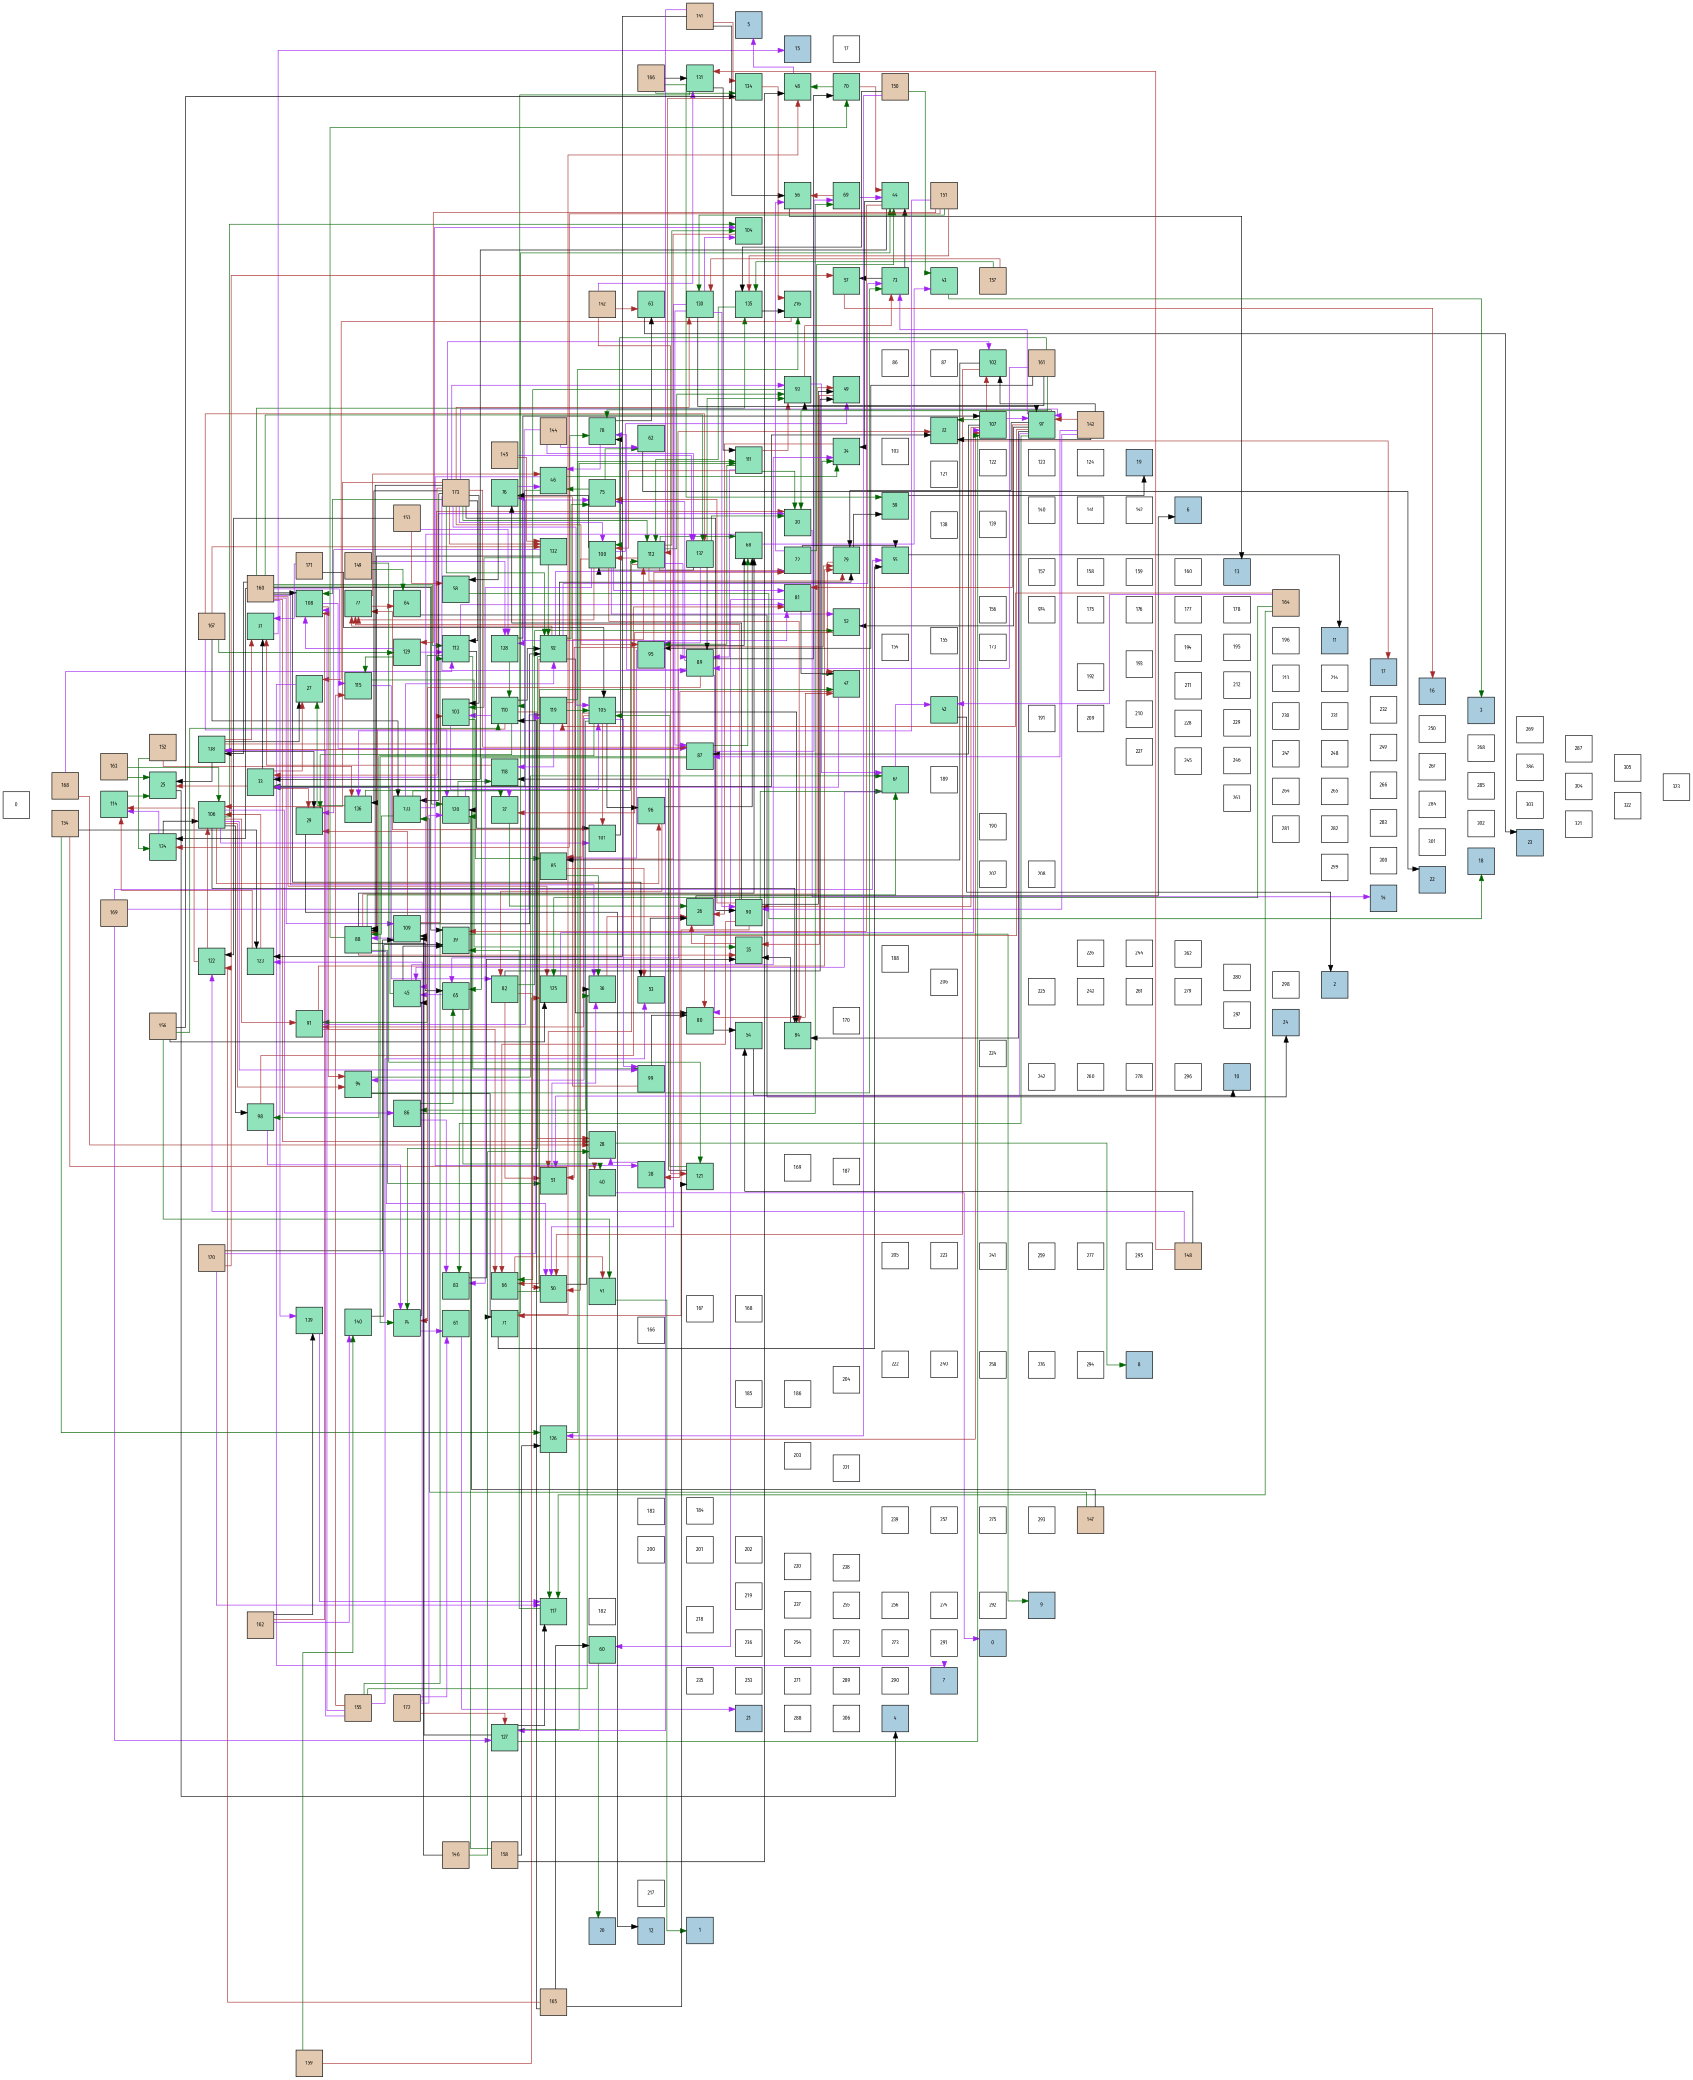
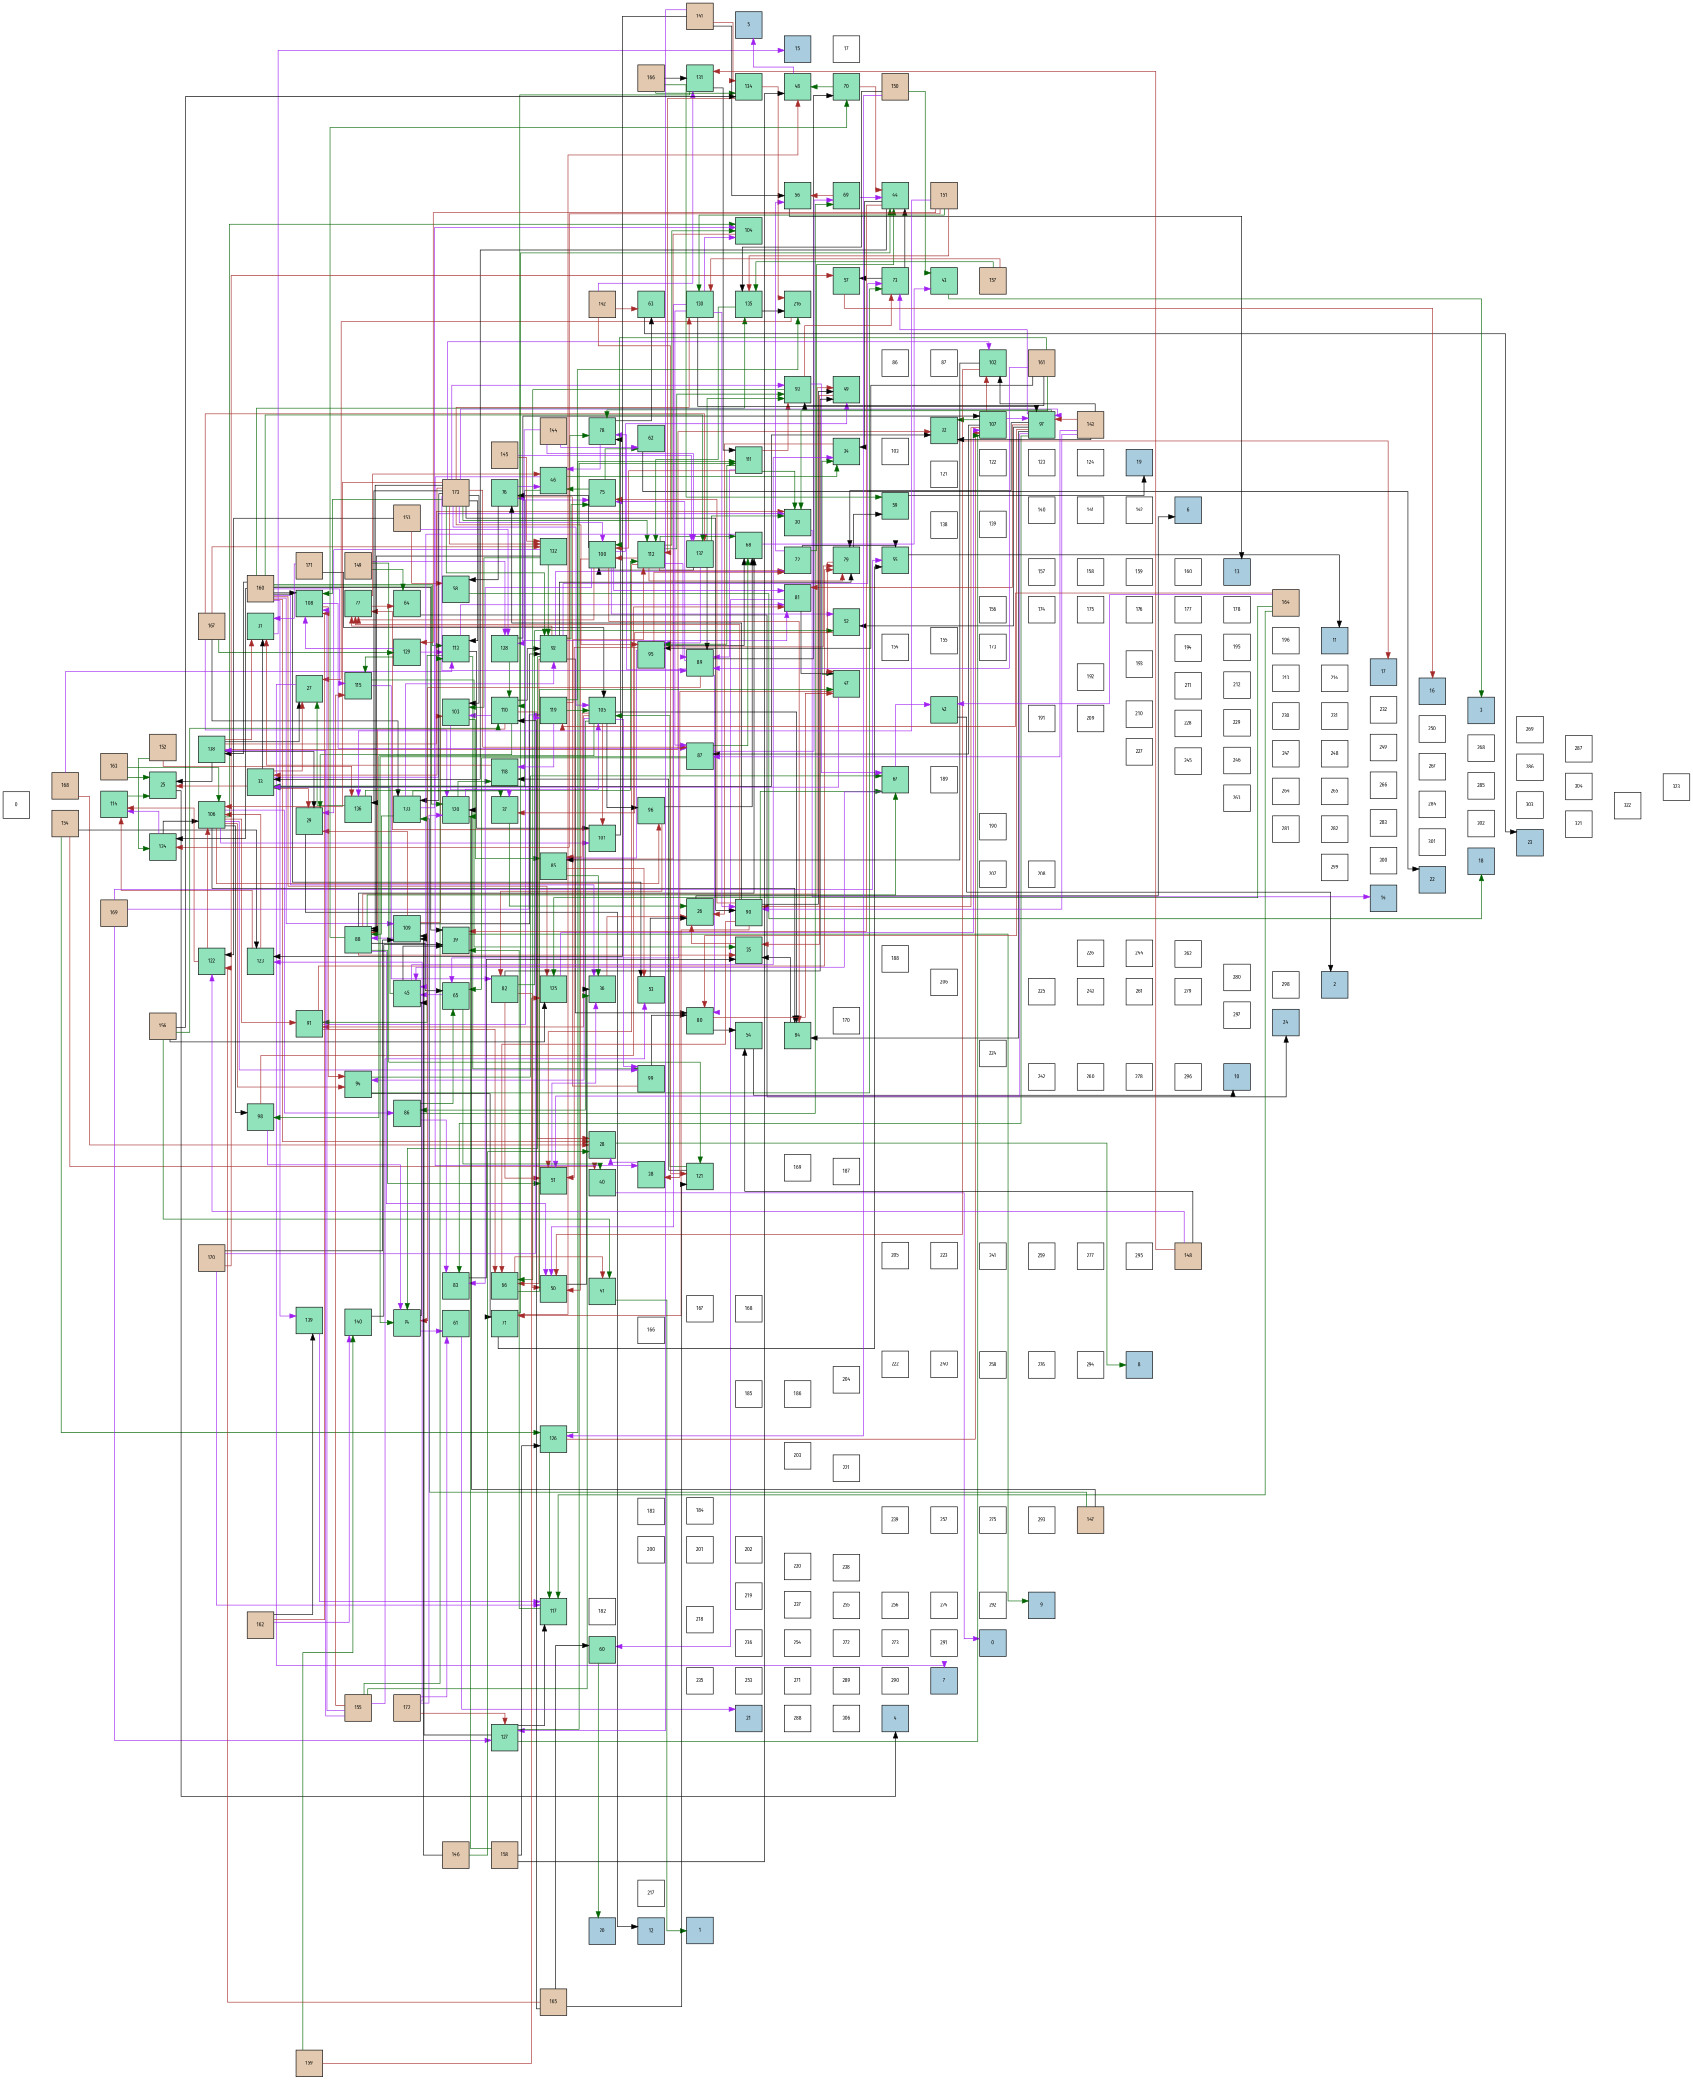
(1042, 610) -> (1042, 610)
(1628, 768) -> none
